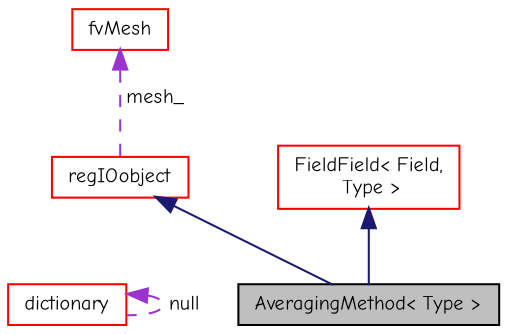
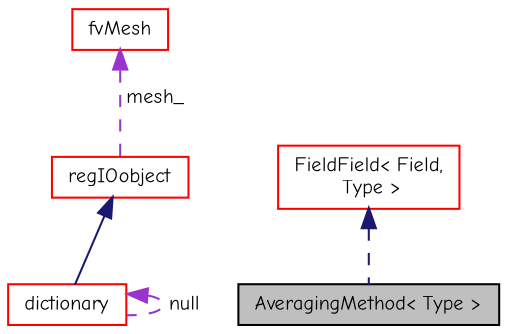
(253, 245) -> (90, 250)
(369, 257) -> (369, 257)
